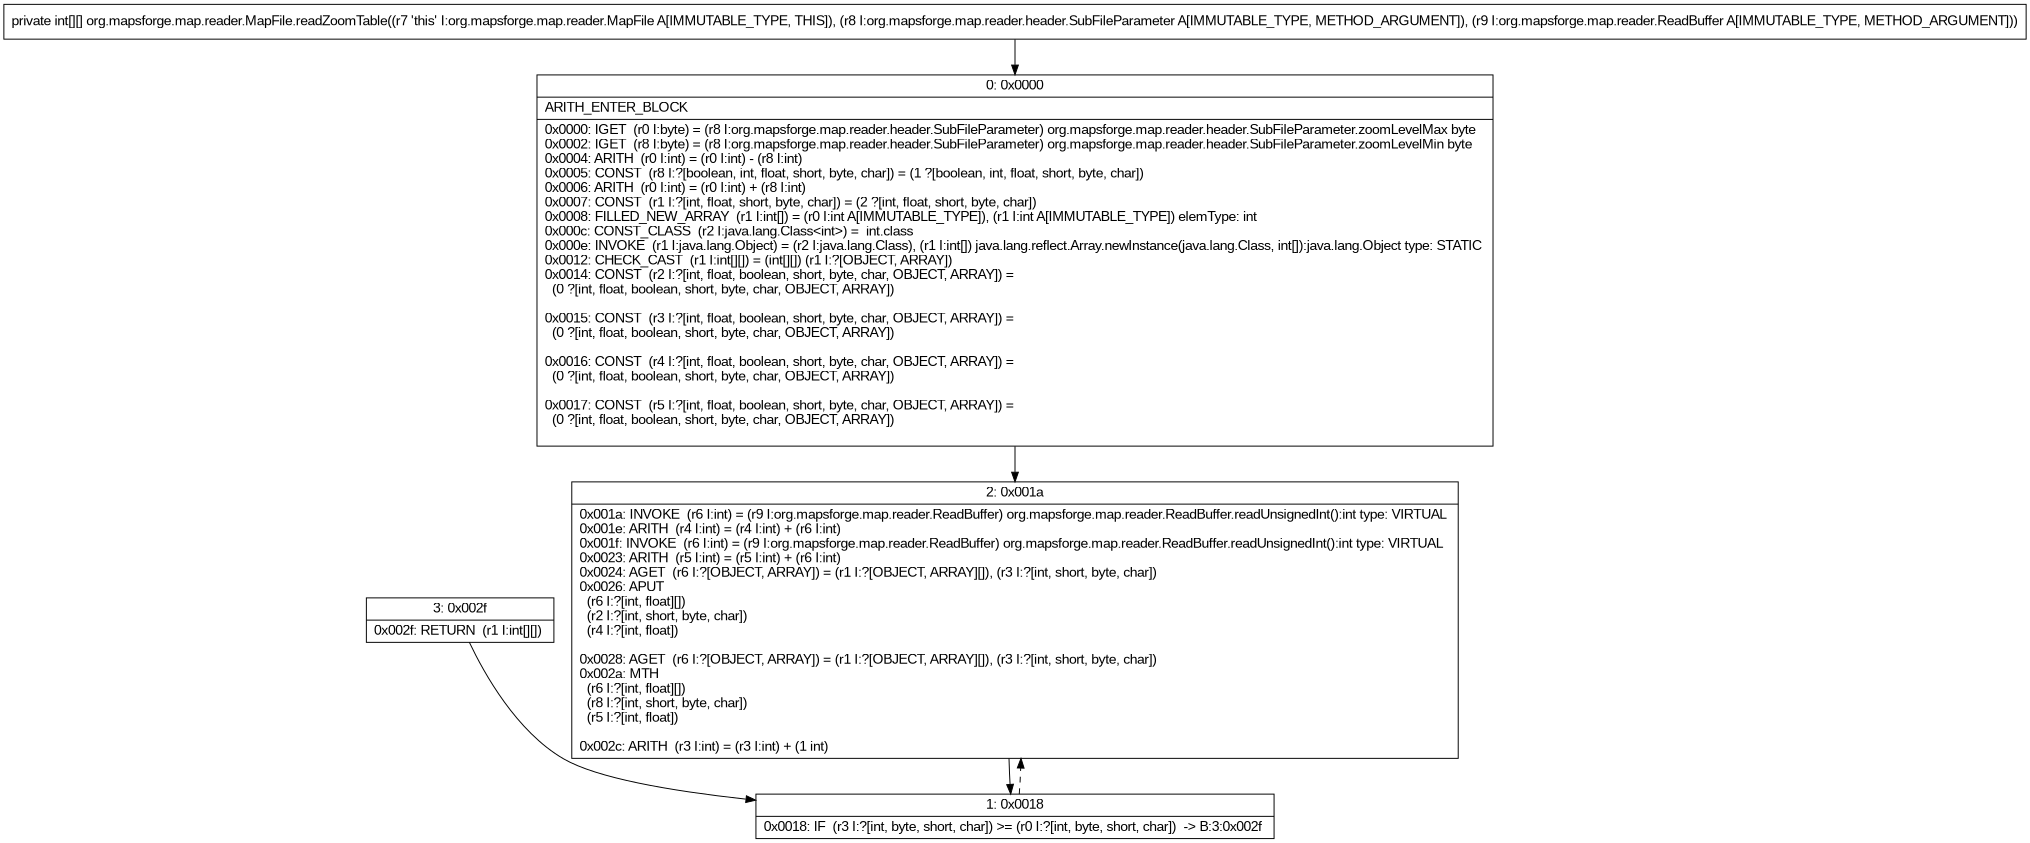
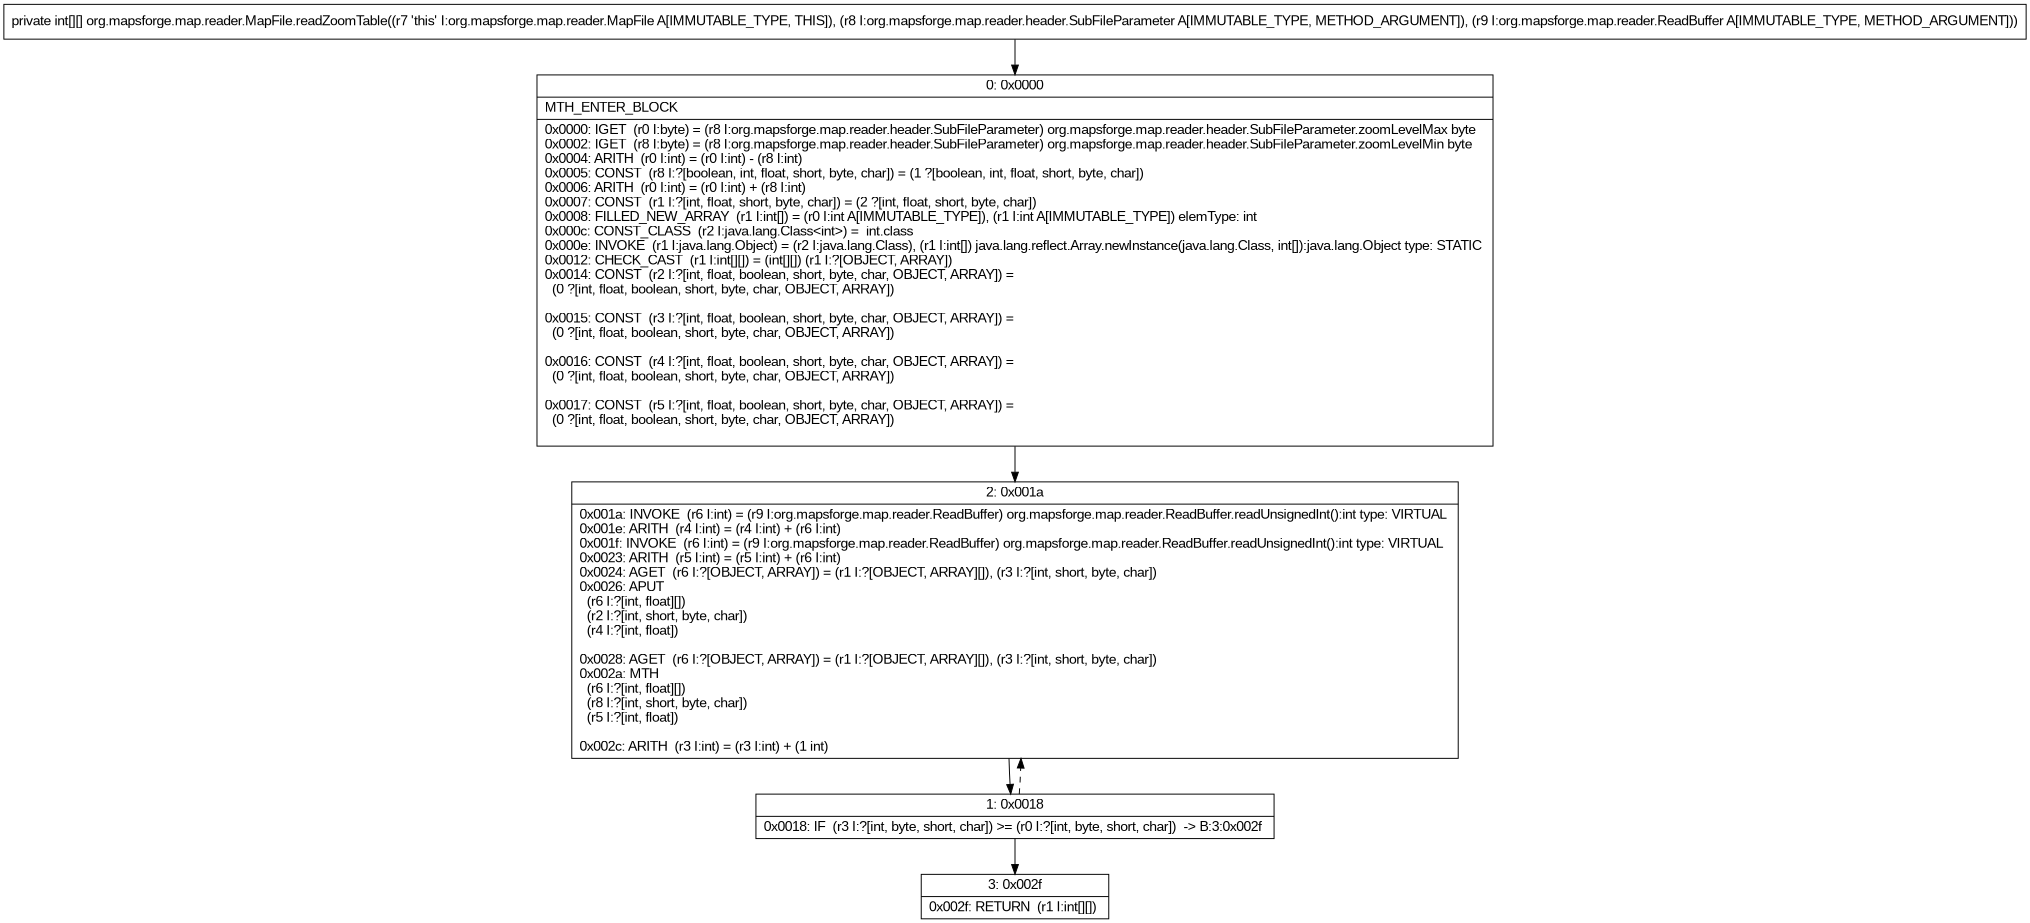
(616, 108) -> (611, 108)
(580, 766) -> (1015, 852)
